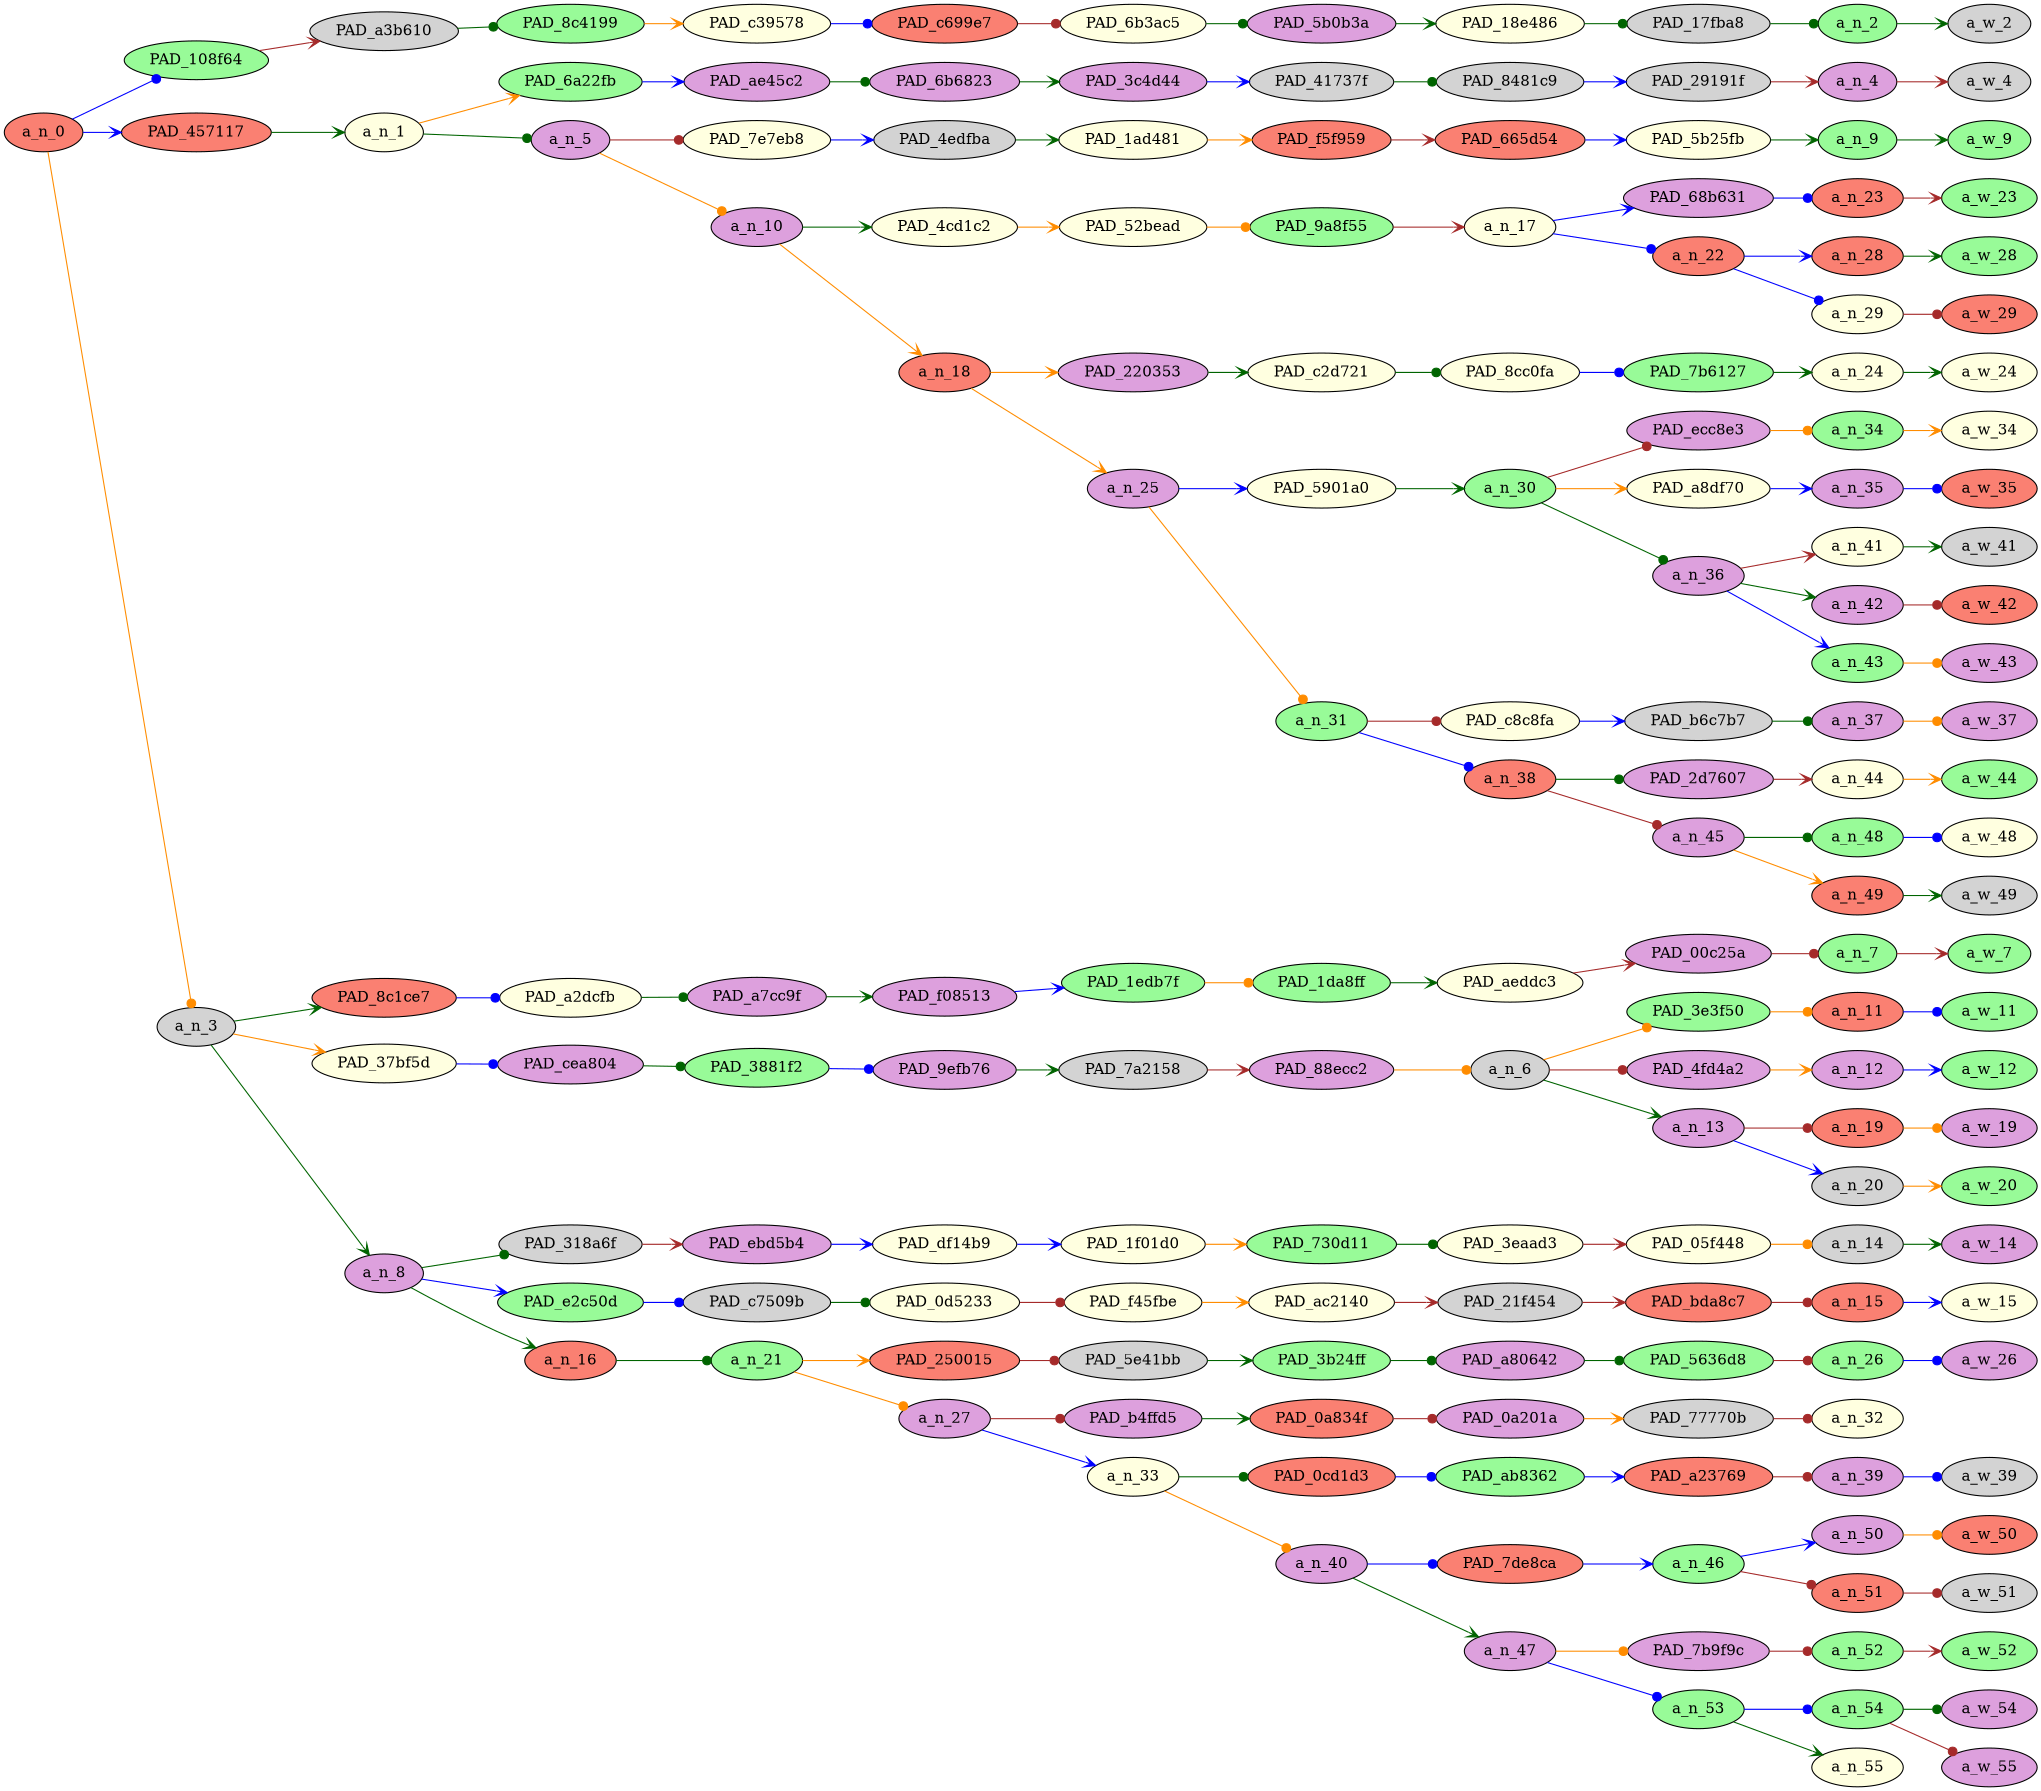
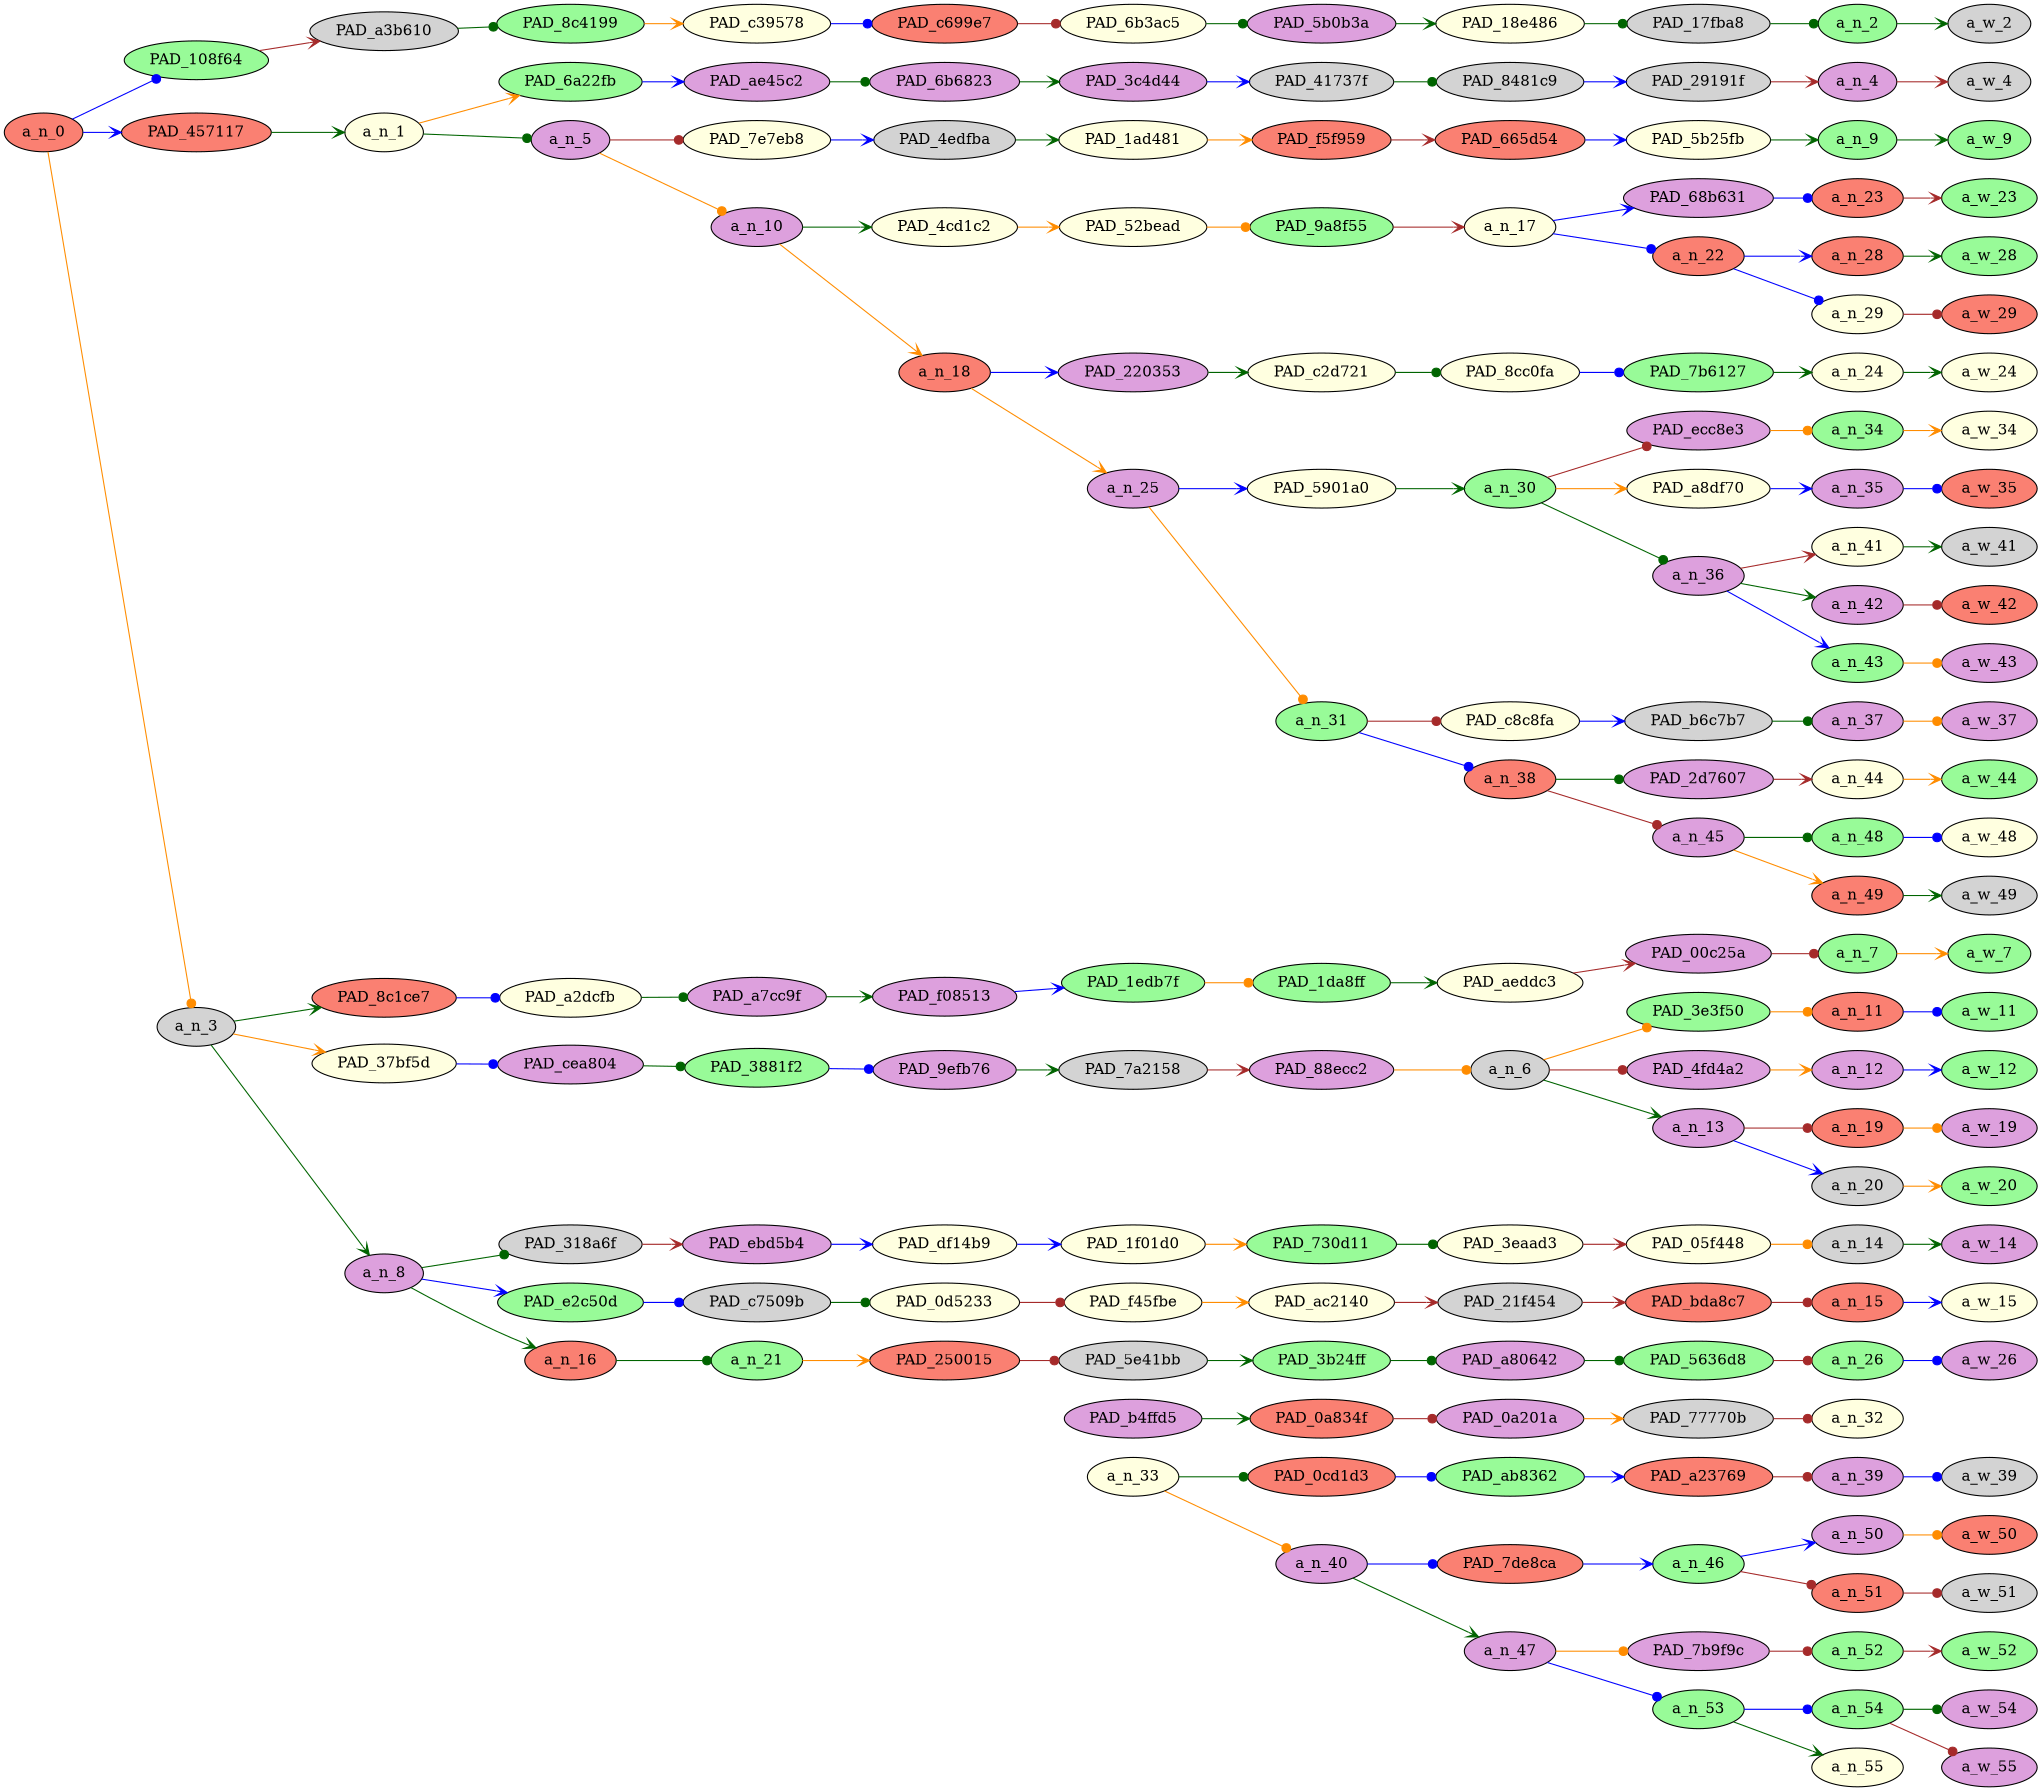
(1019, 372) -> (1019, 372)
(1917, 954) -> (1917, 954)
(945, 1419) -> none
